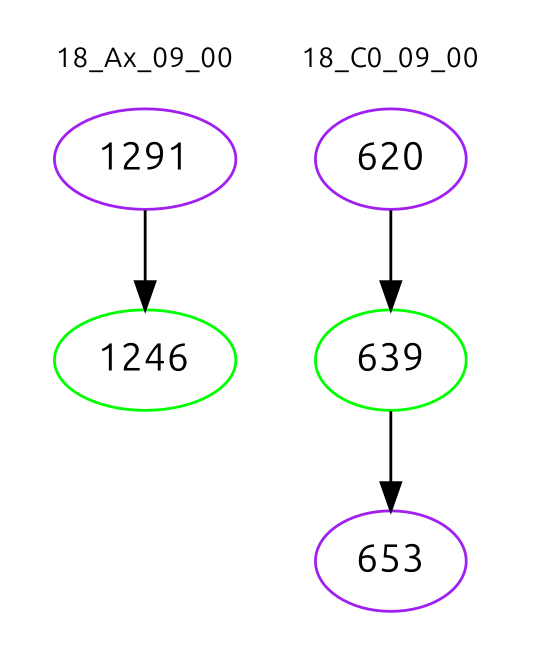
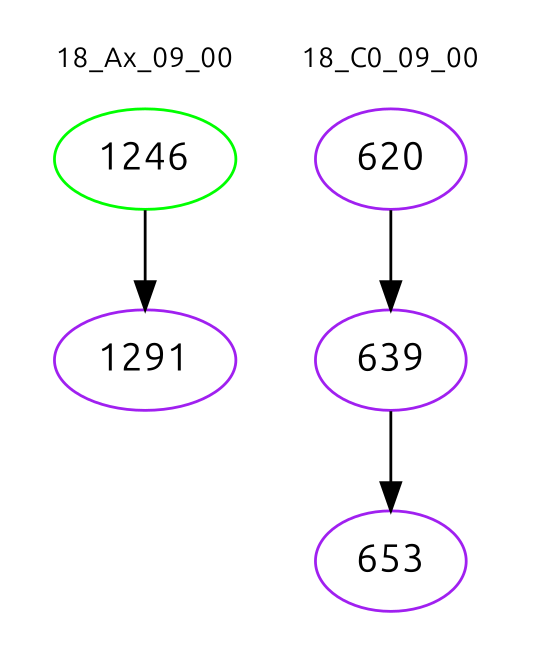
(145, 246) -> (145, 246)
(391, 360) -> (391, 360)
